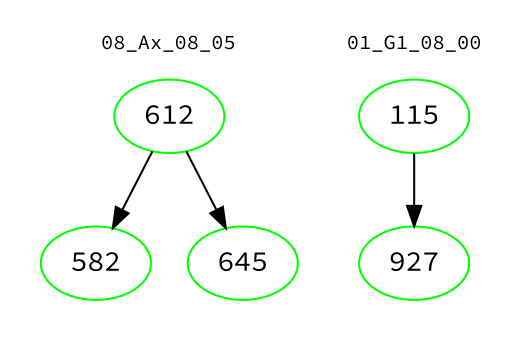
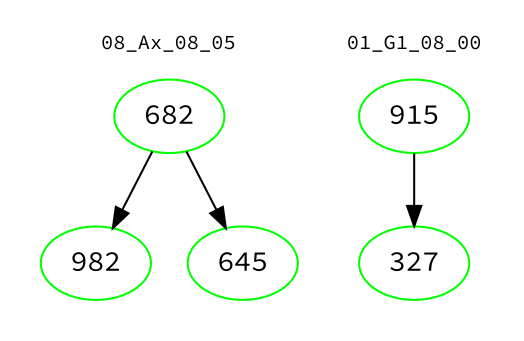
(169, 116) -> (169, 116)
(414, 116) -> (414, 116)
(96, 263) -> (96, 263)
(414, 263) -> (414, 263)
